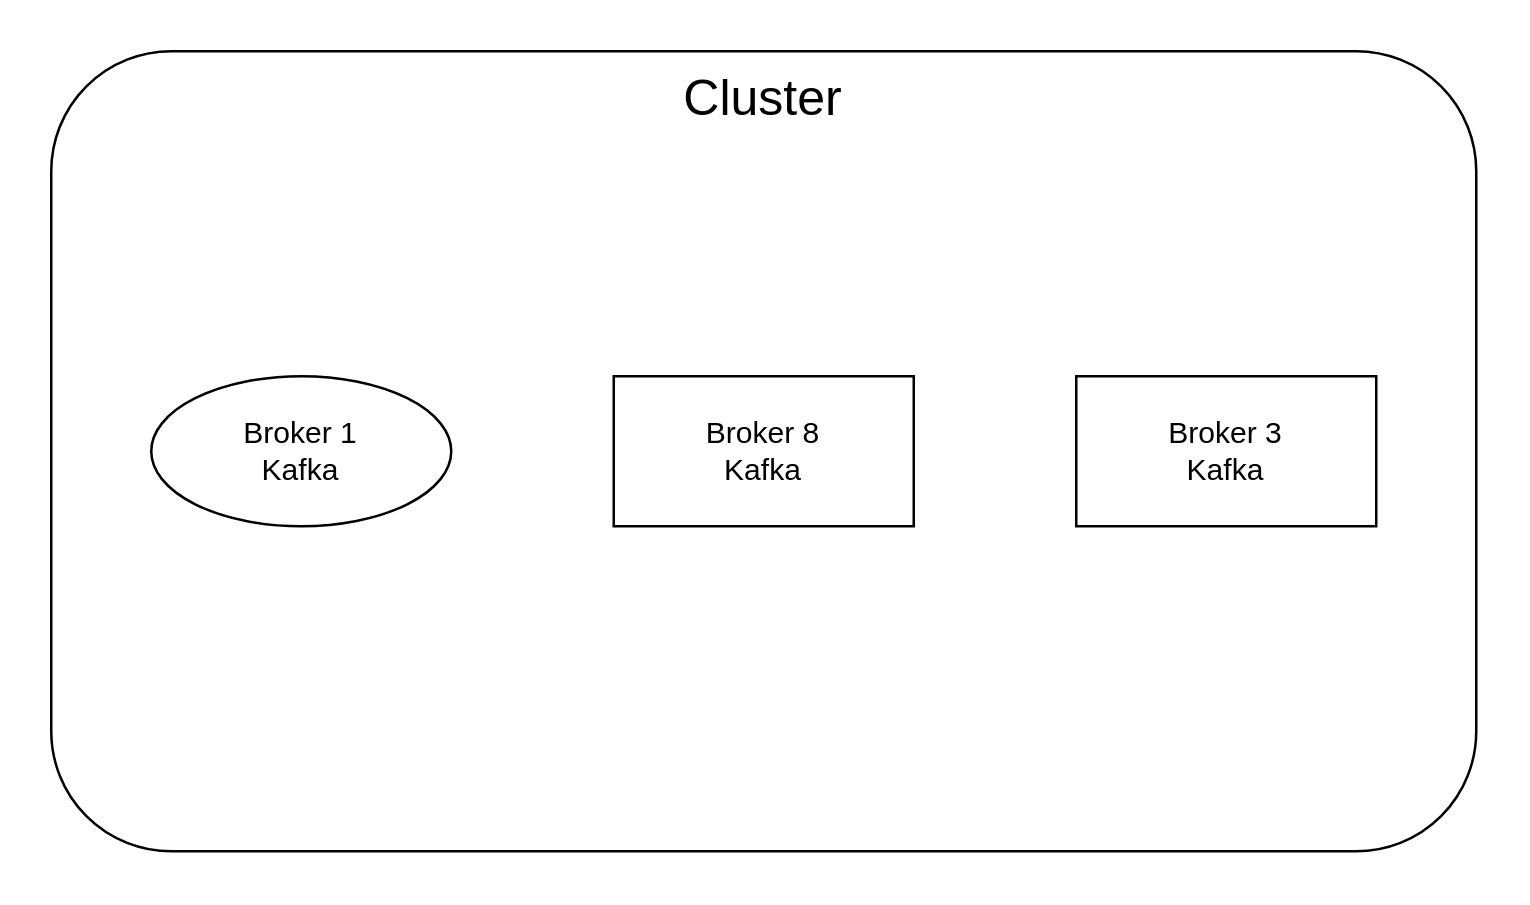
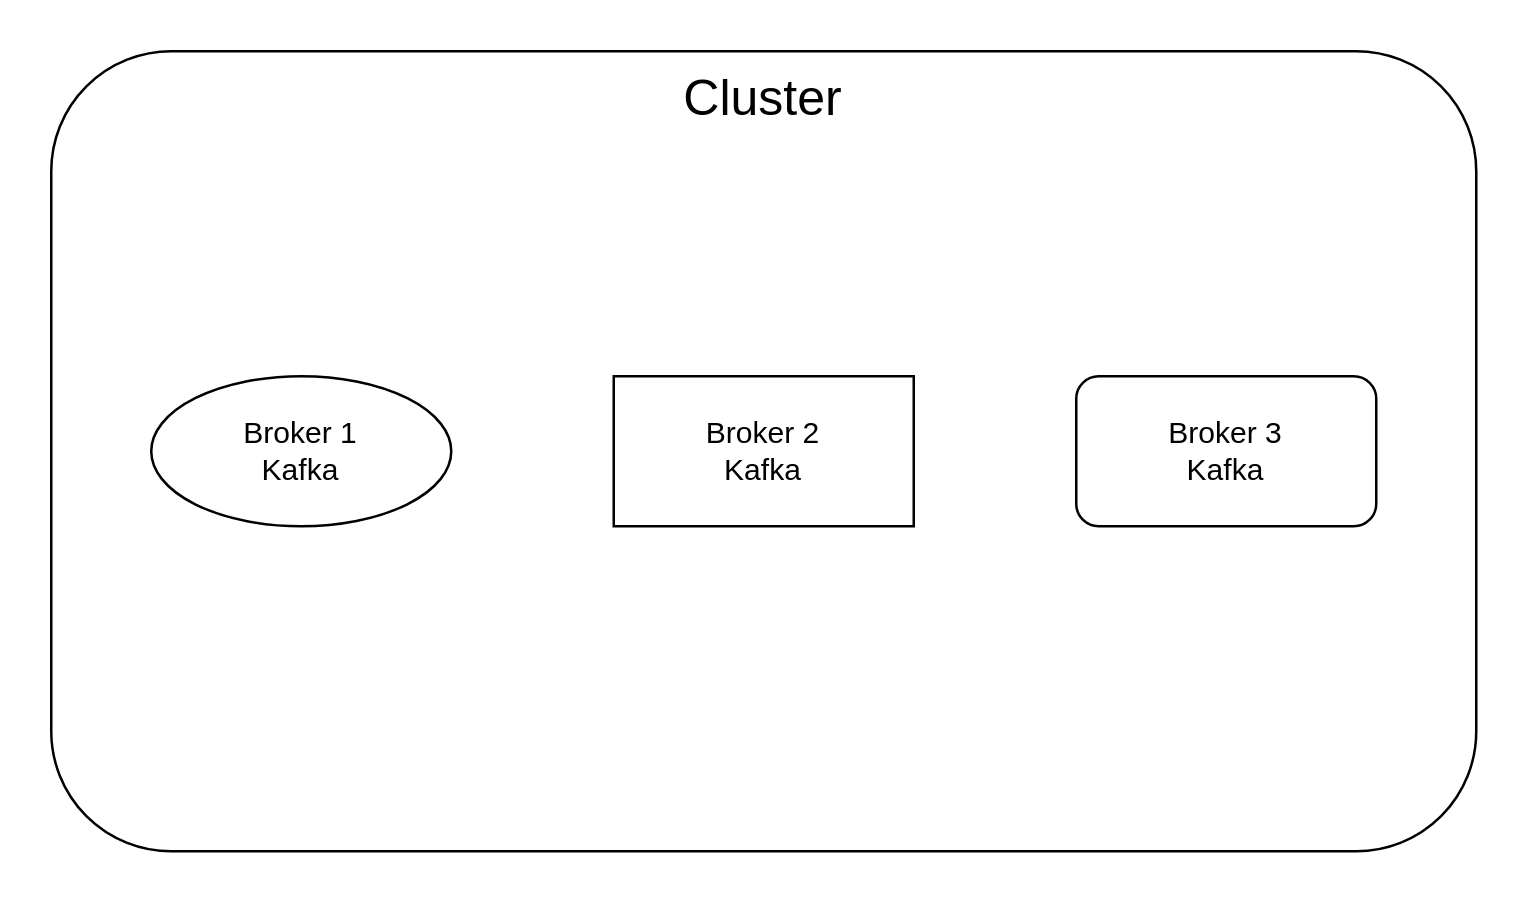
(764, 451) -> (764, 451)
(1226, 451) -> (1226, 451)
